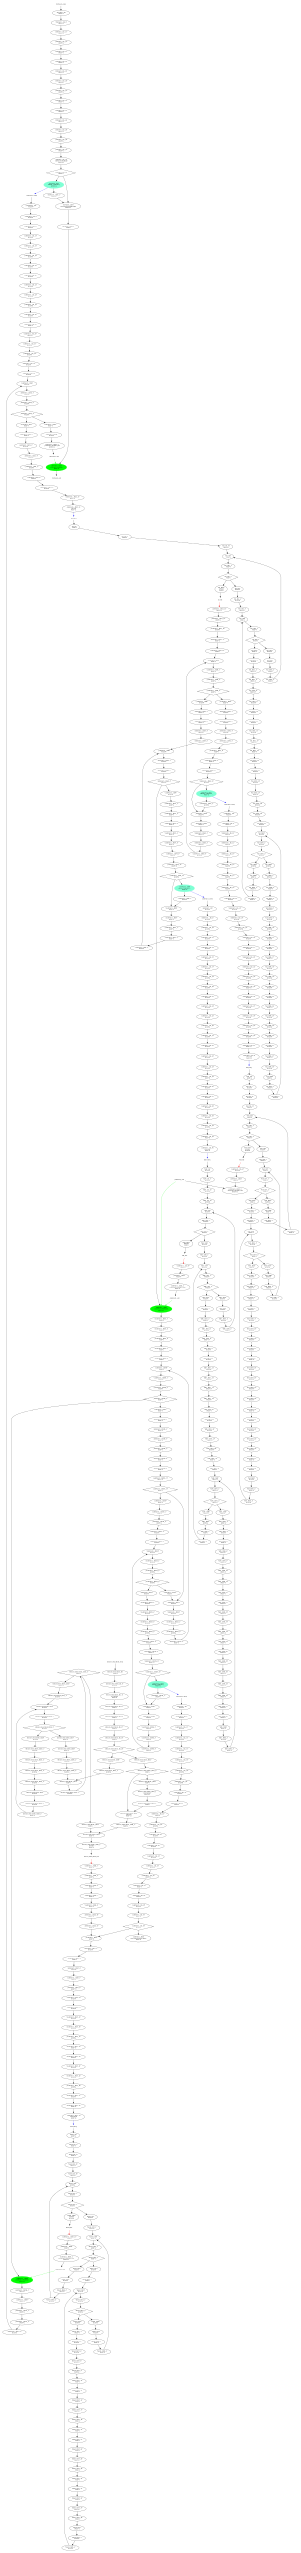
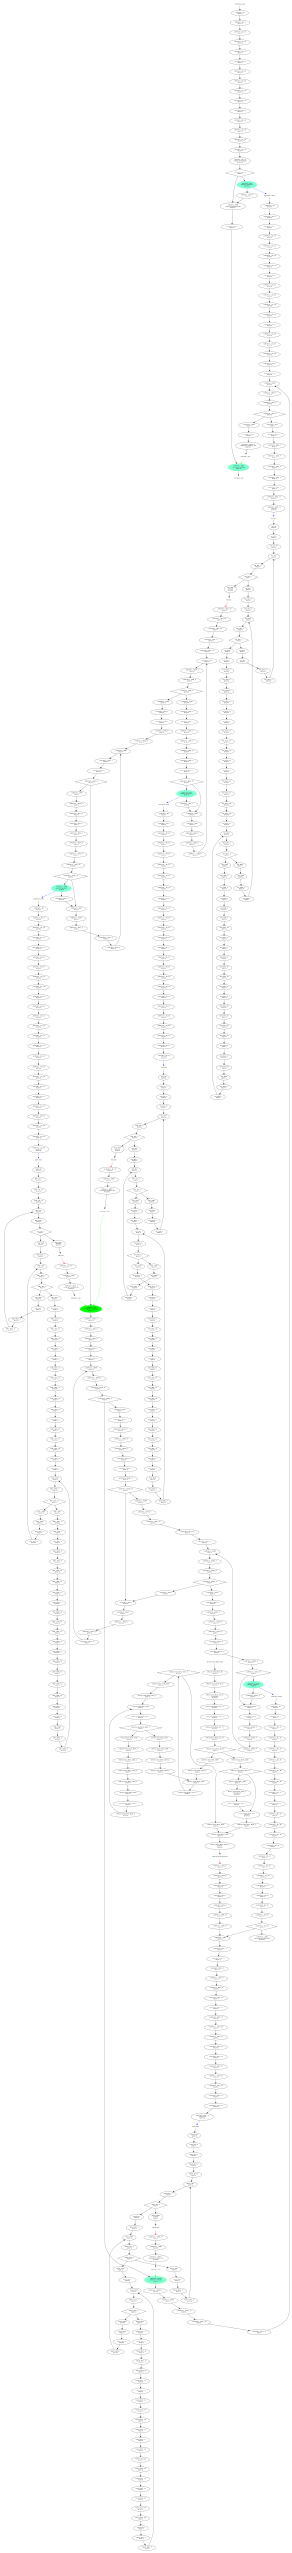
(56, 467) -> (239, 467)
(204, 1184) -> (106, 1201)
(22, 2280) -> (155, 2280)
